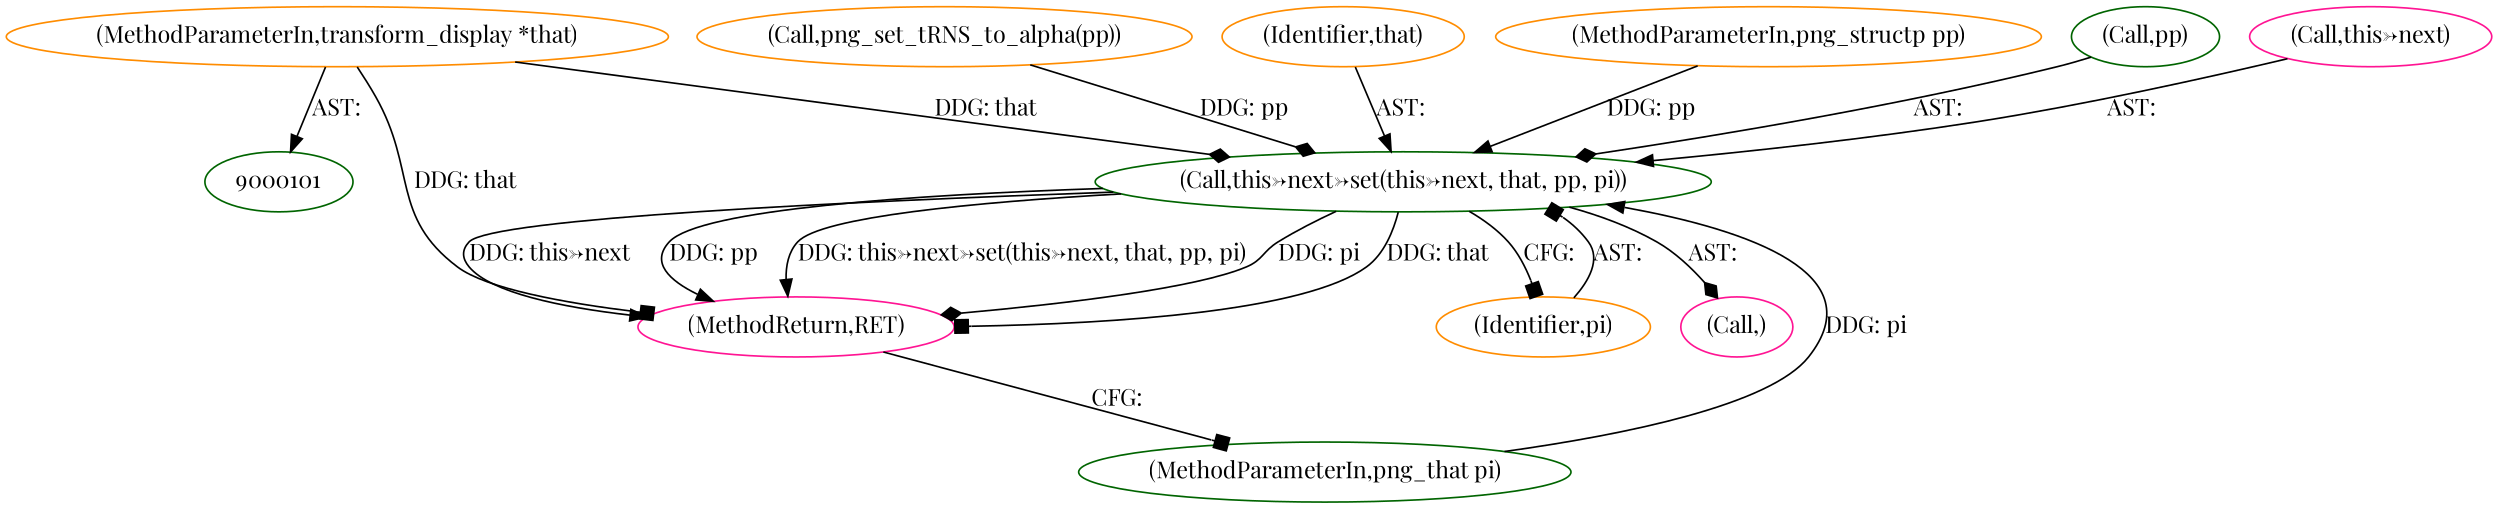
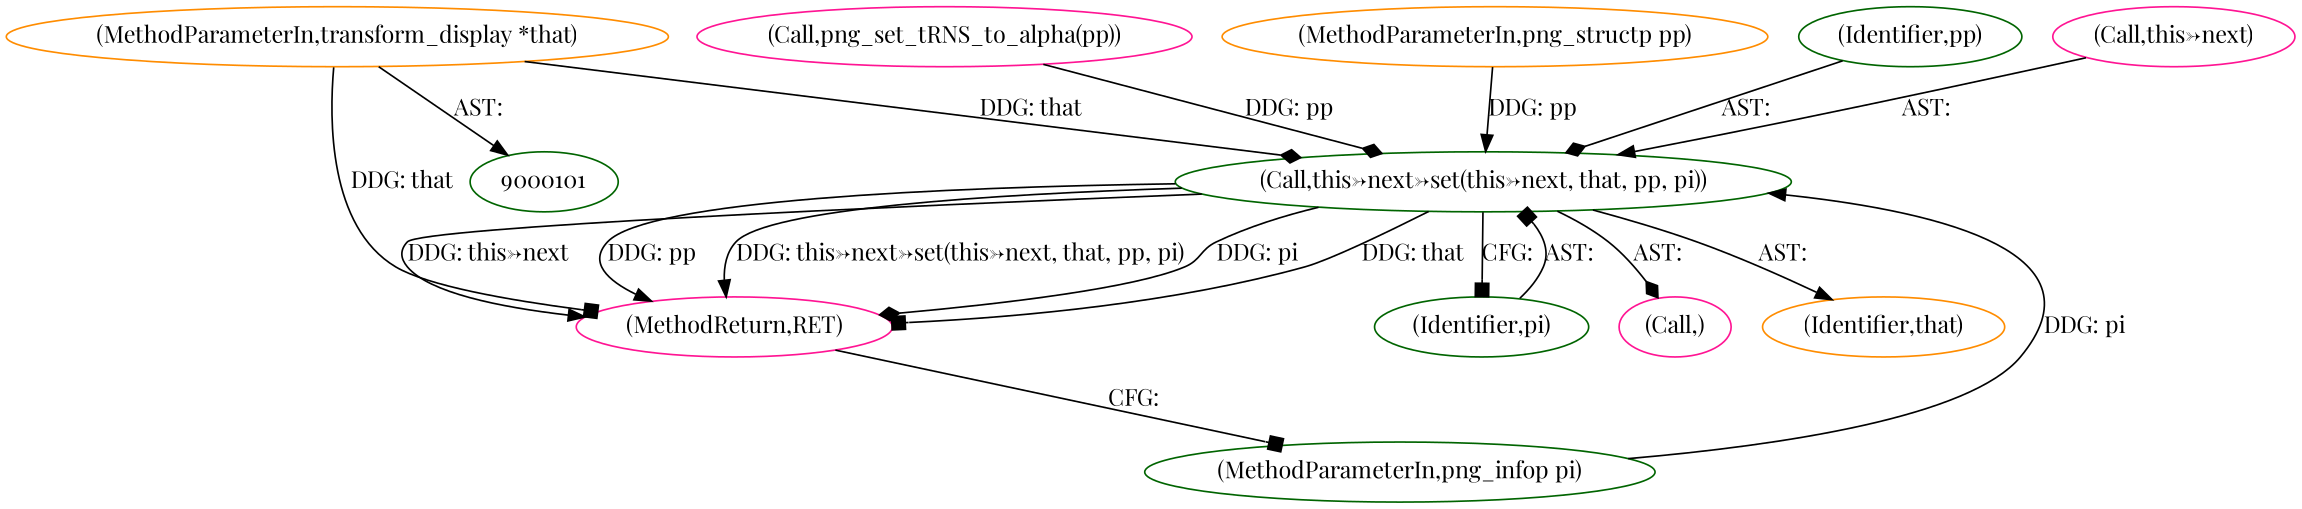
(945, 37) -> (945, 37)
(2145, 37) -> (1910, 37)
(1370, 102) -> (1707, 246)
(1543, 327) -> (1482, 327)
(1325, 472) -> (1400, 472)
